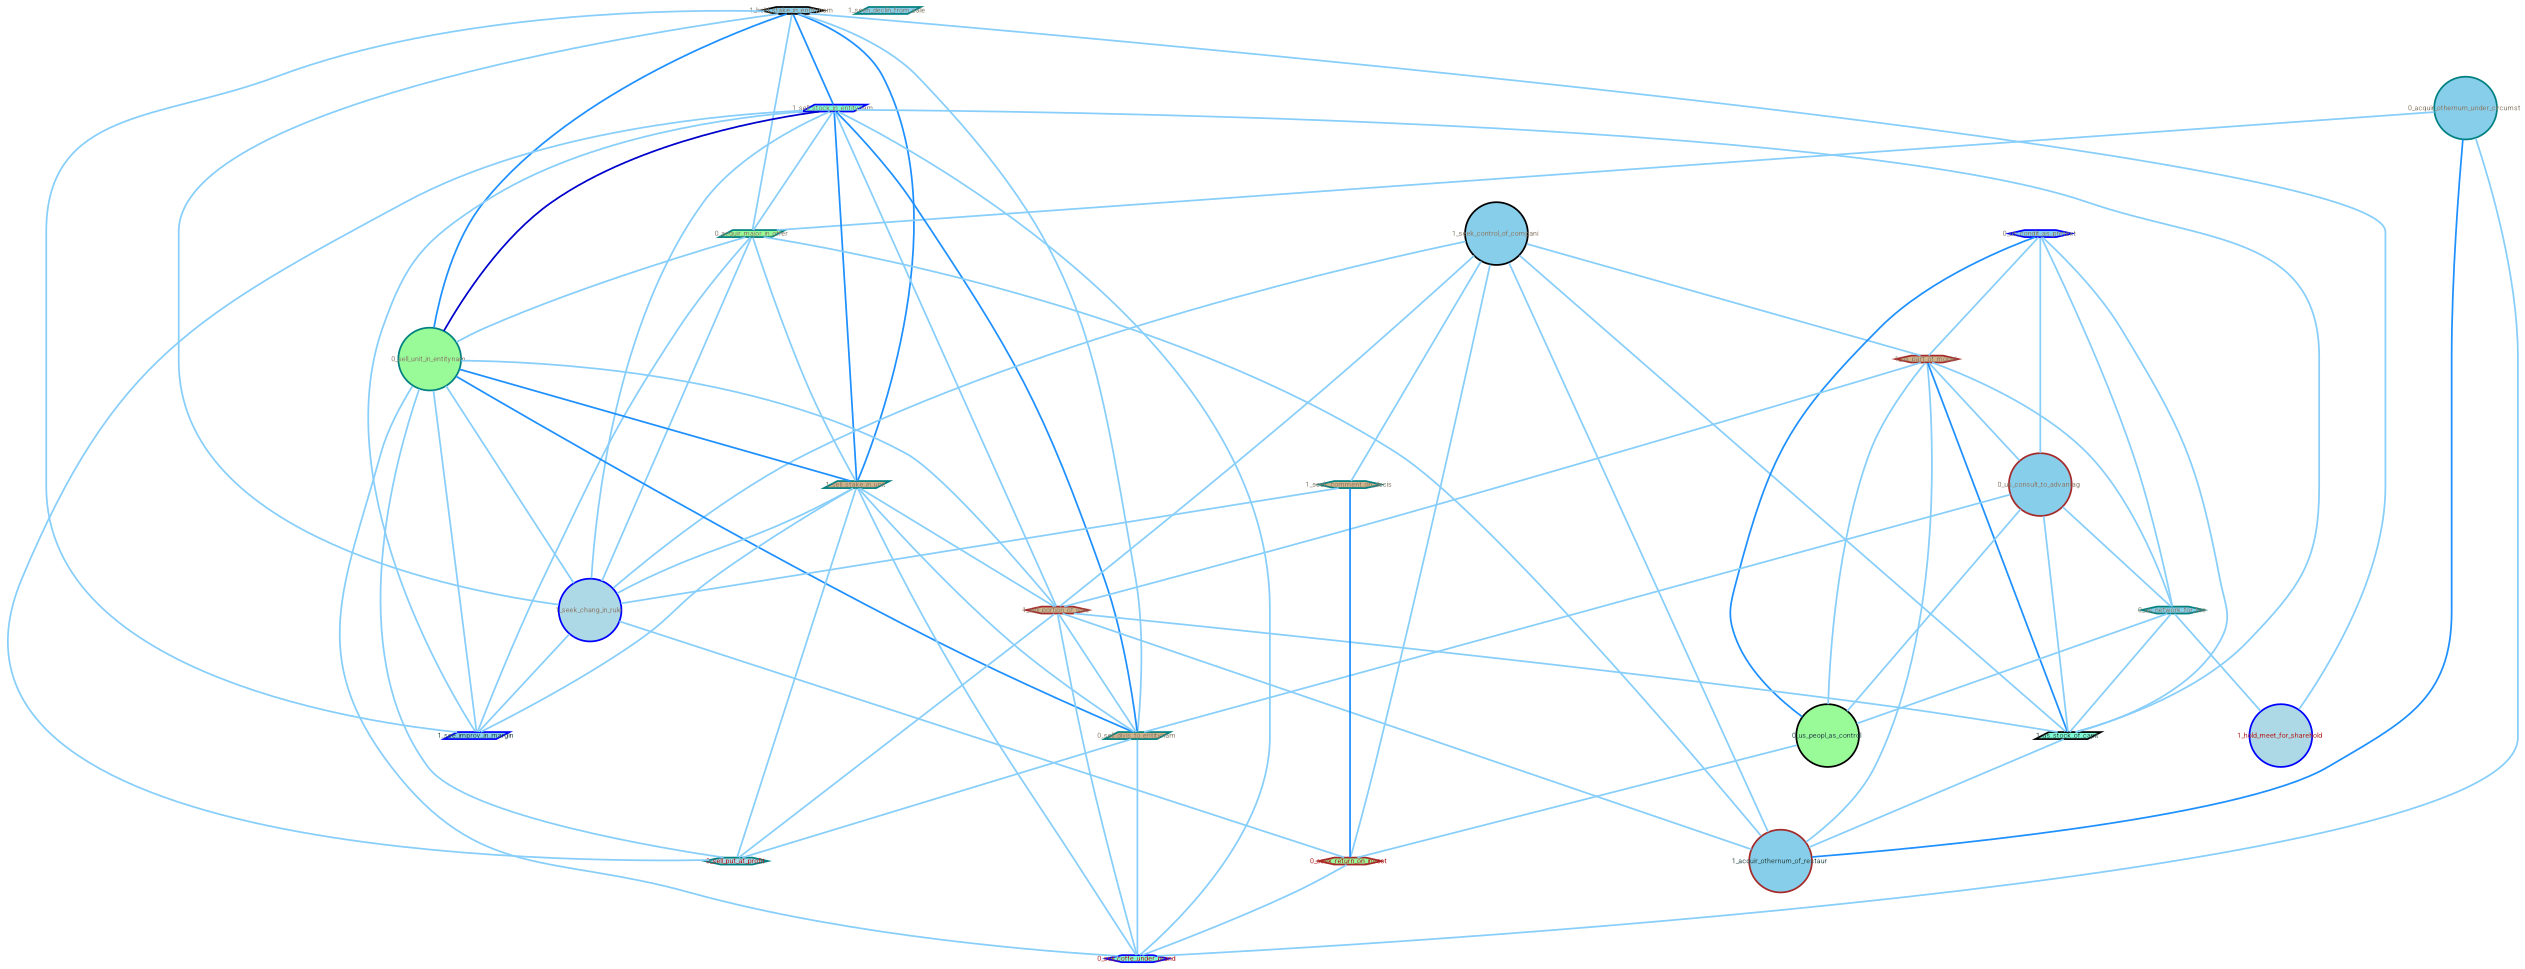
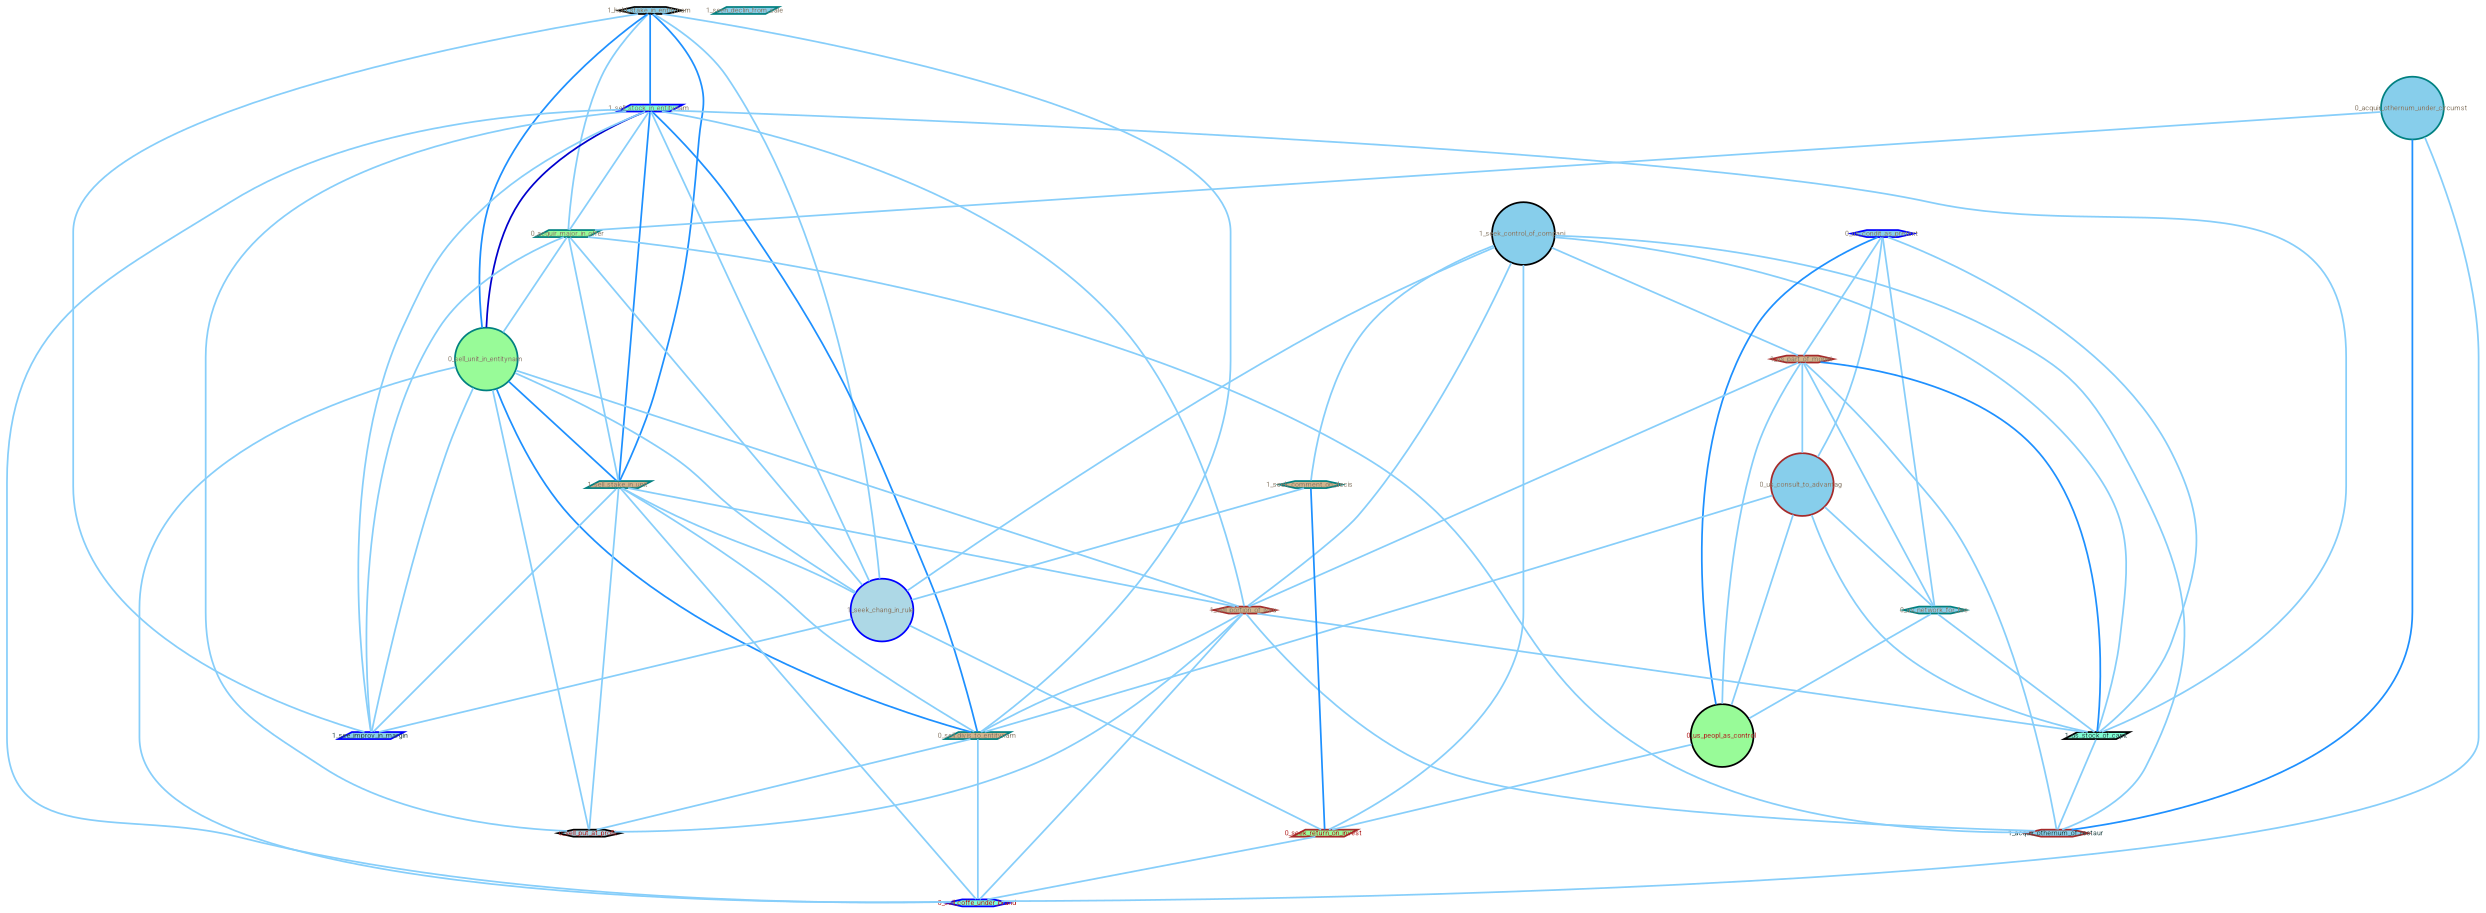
(1828, 736) -> (1722, 736)
(2281, 736) -> none
(736, 861) -> (589, 833)
(1350, 861) -> (1325, 833)
(1781, 861) -> (2057, 833)
